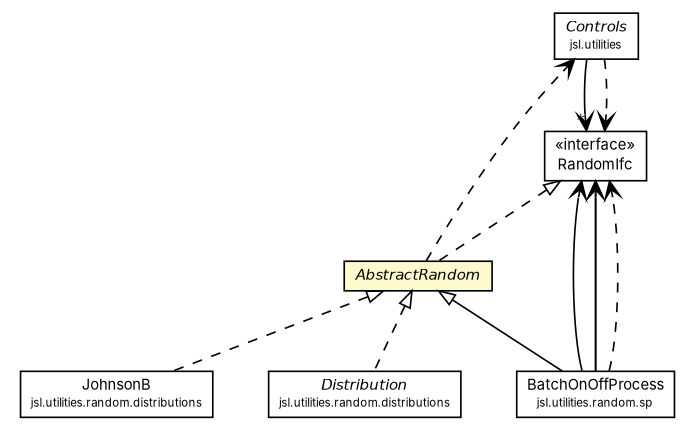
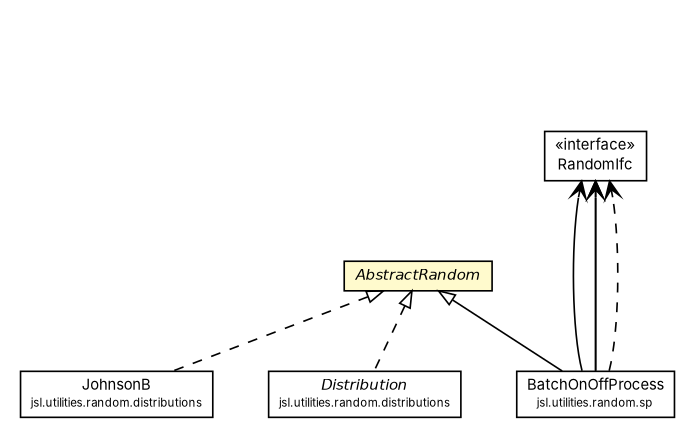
(596, 36) -> none
(492, 226) -> none
